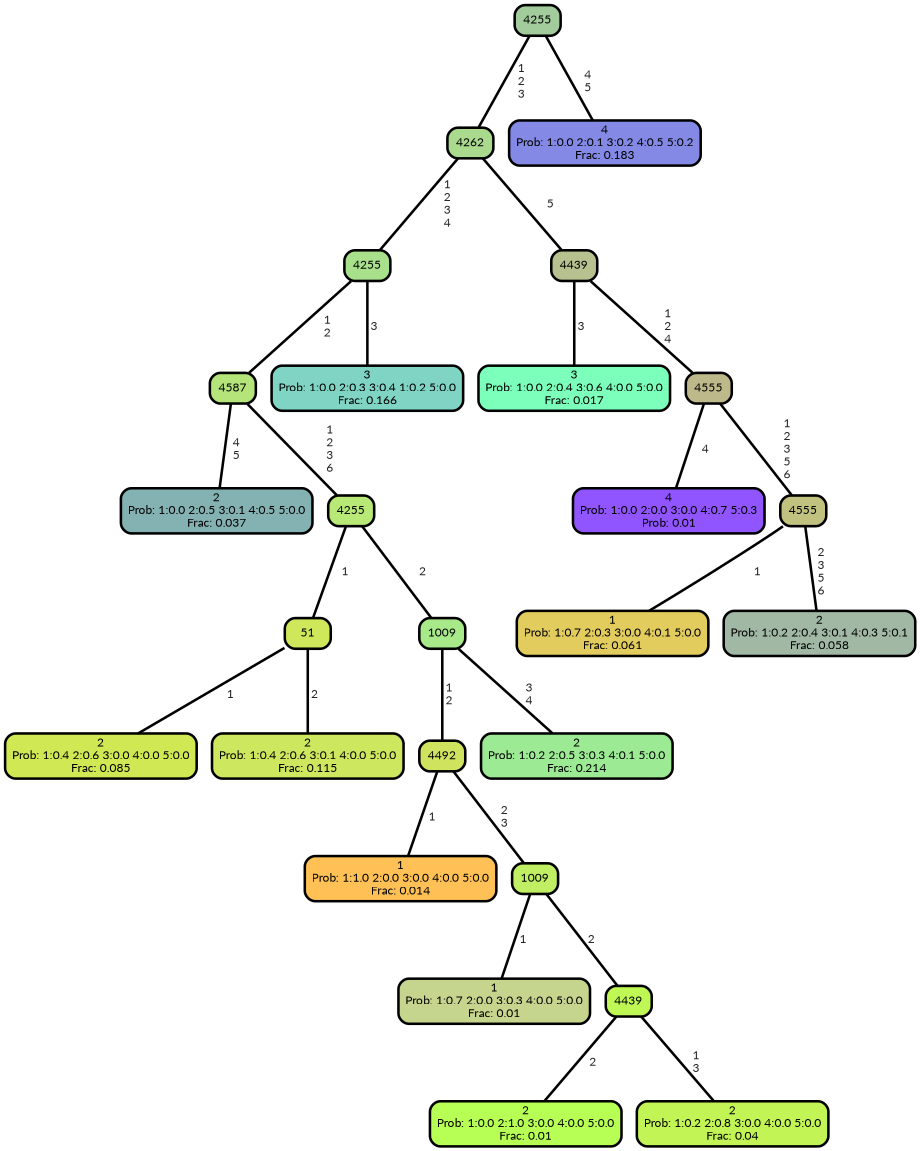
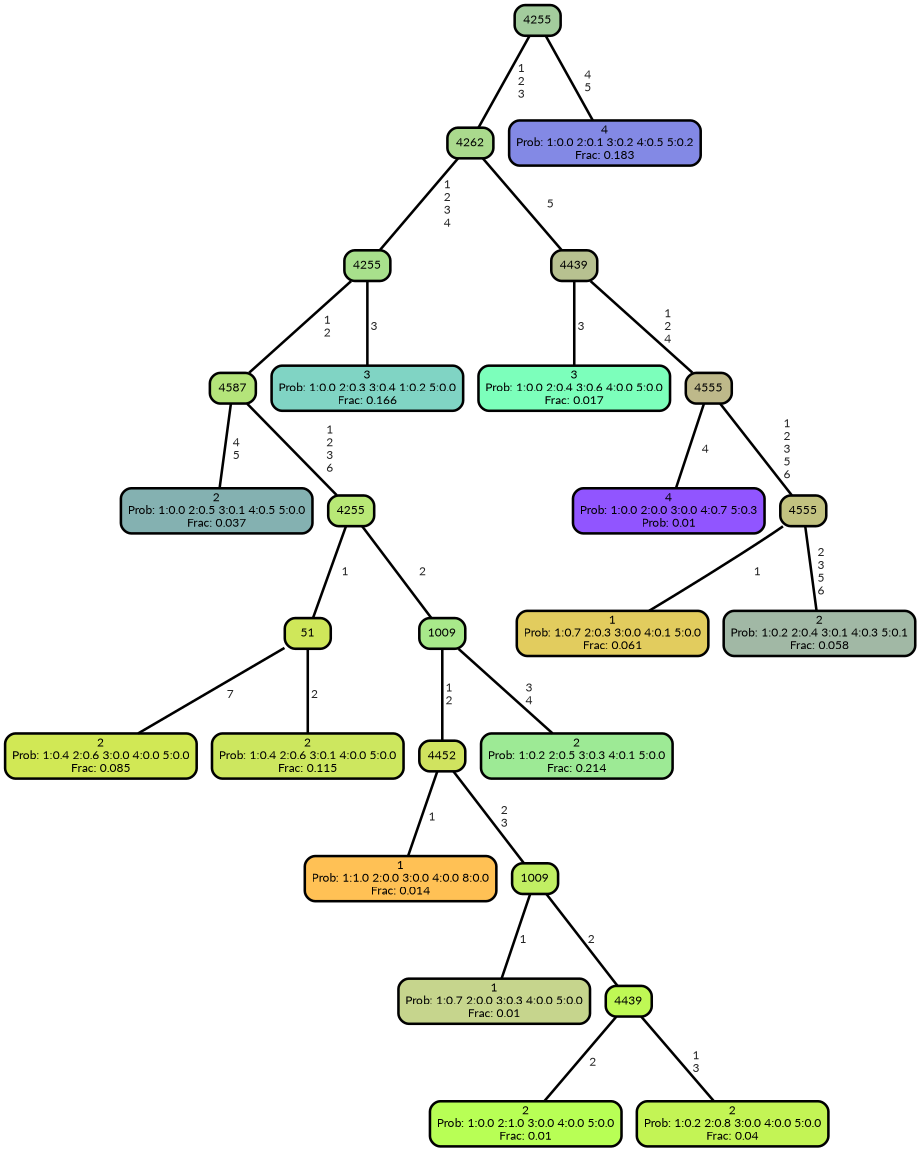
(229, 695) -> (229, 695)
(442, 756) -> (442, 756)
(401, 879) -> (401, 879)
